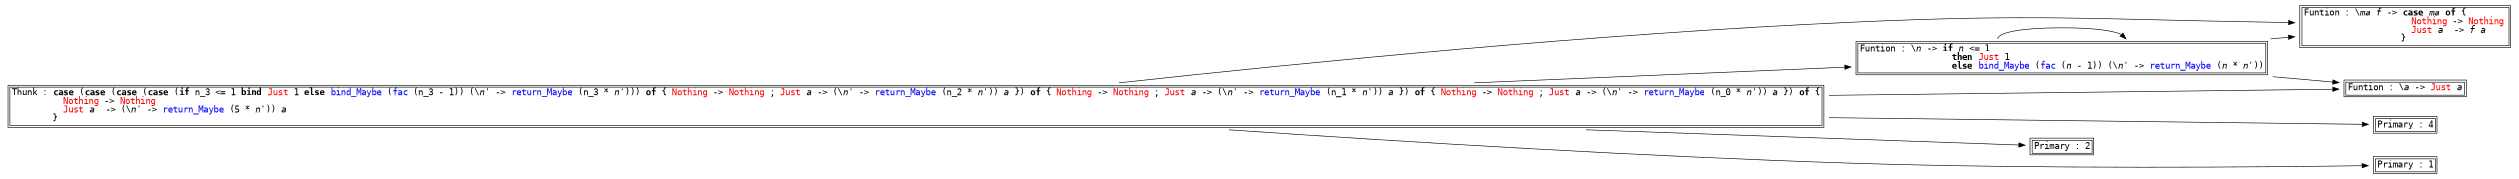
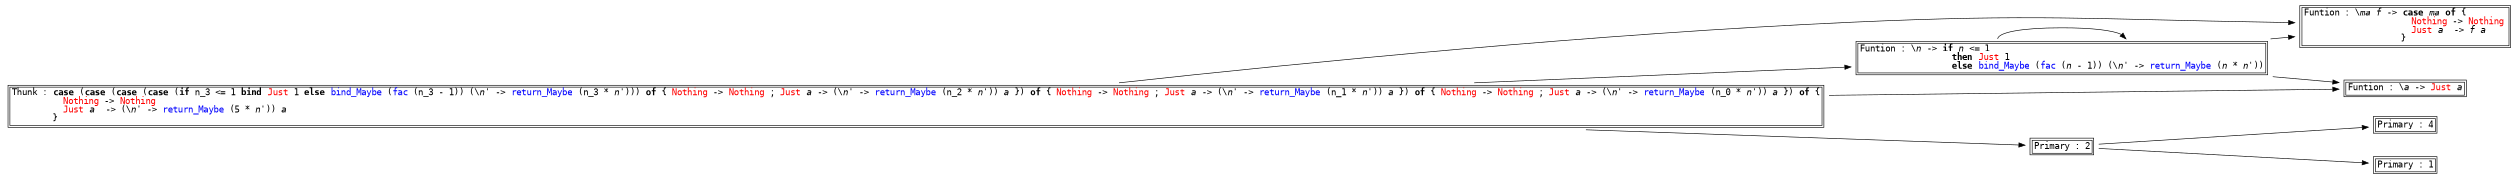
(2096, 121) -> (2230, 136)
(1795, 161) -> (2230, 156)
